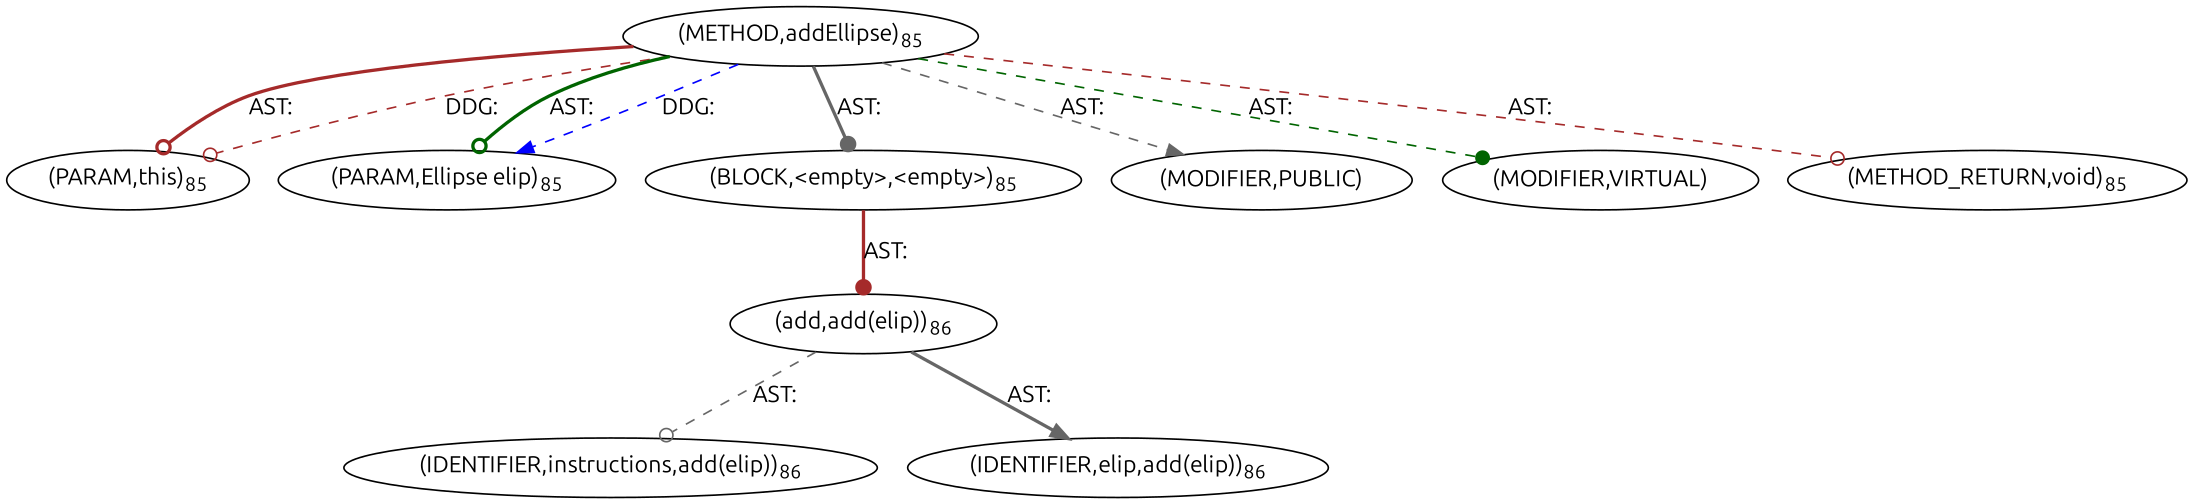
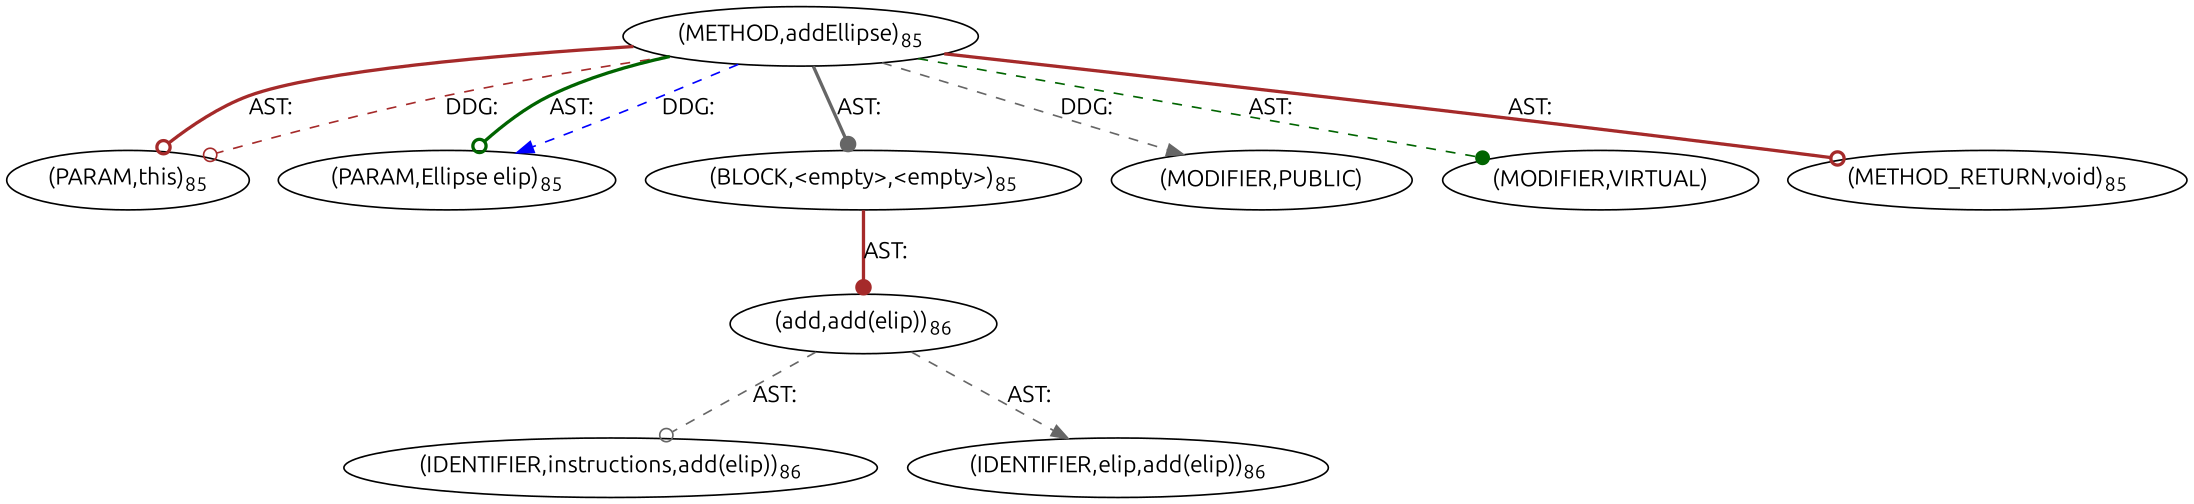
(1388, 104) -> (1388, 104)
(1086, 108) -> (1090, 108)
(982, 391) -> (982, 391)
